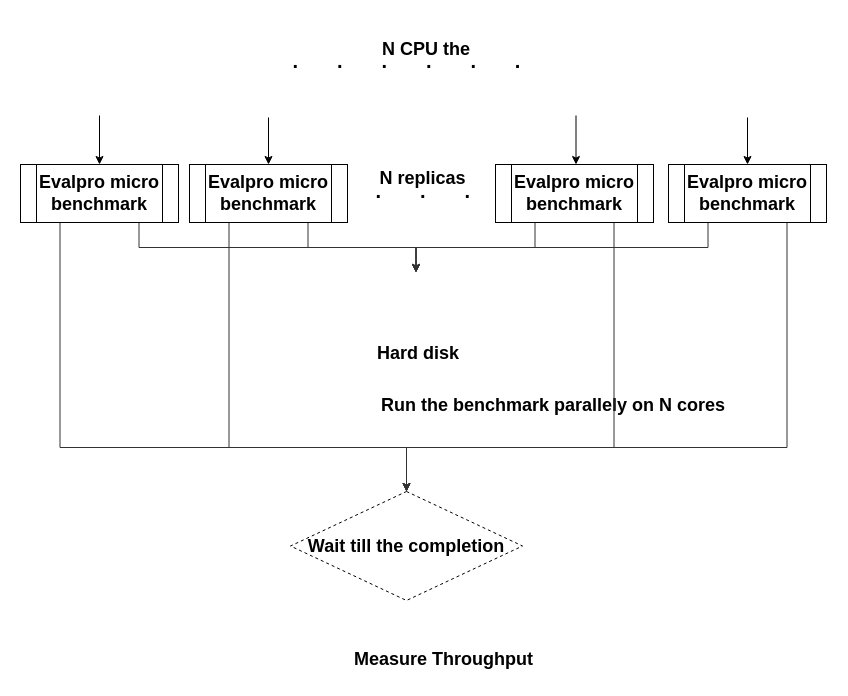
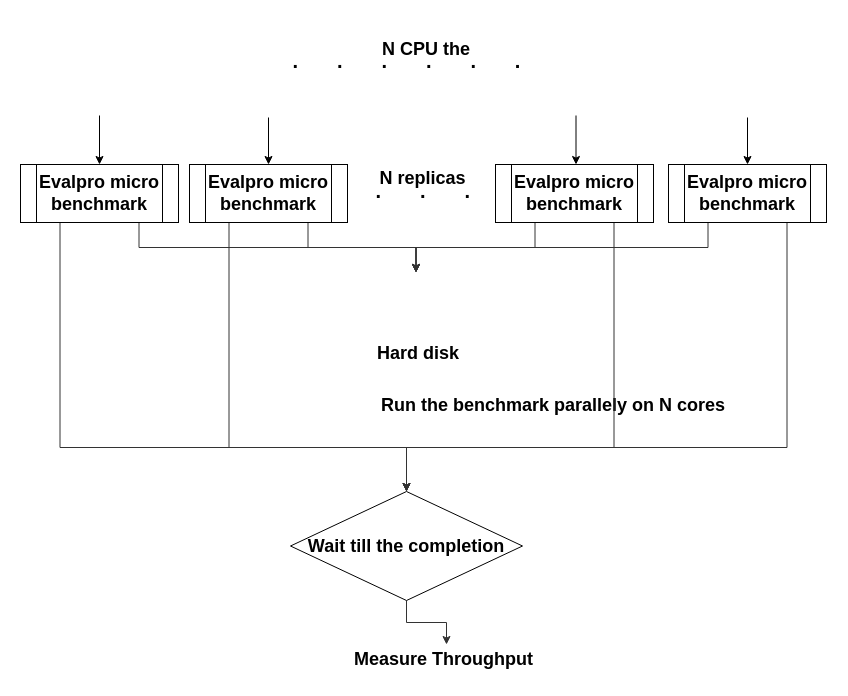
(407, 546) -> (407, 546)
none -> (423, 623)
